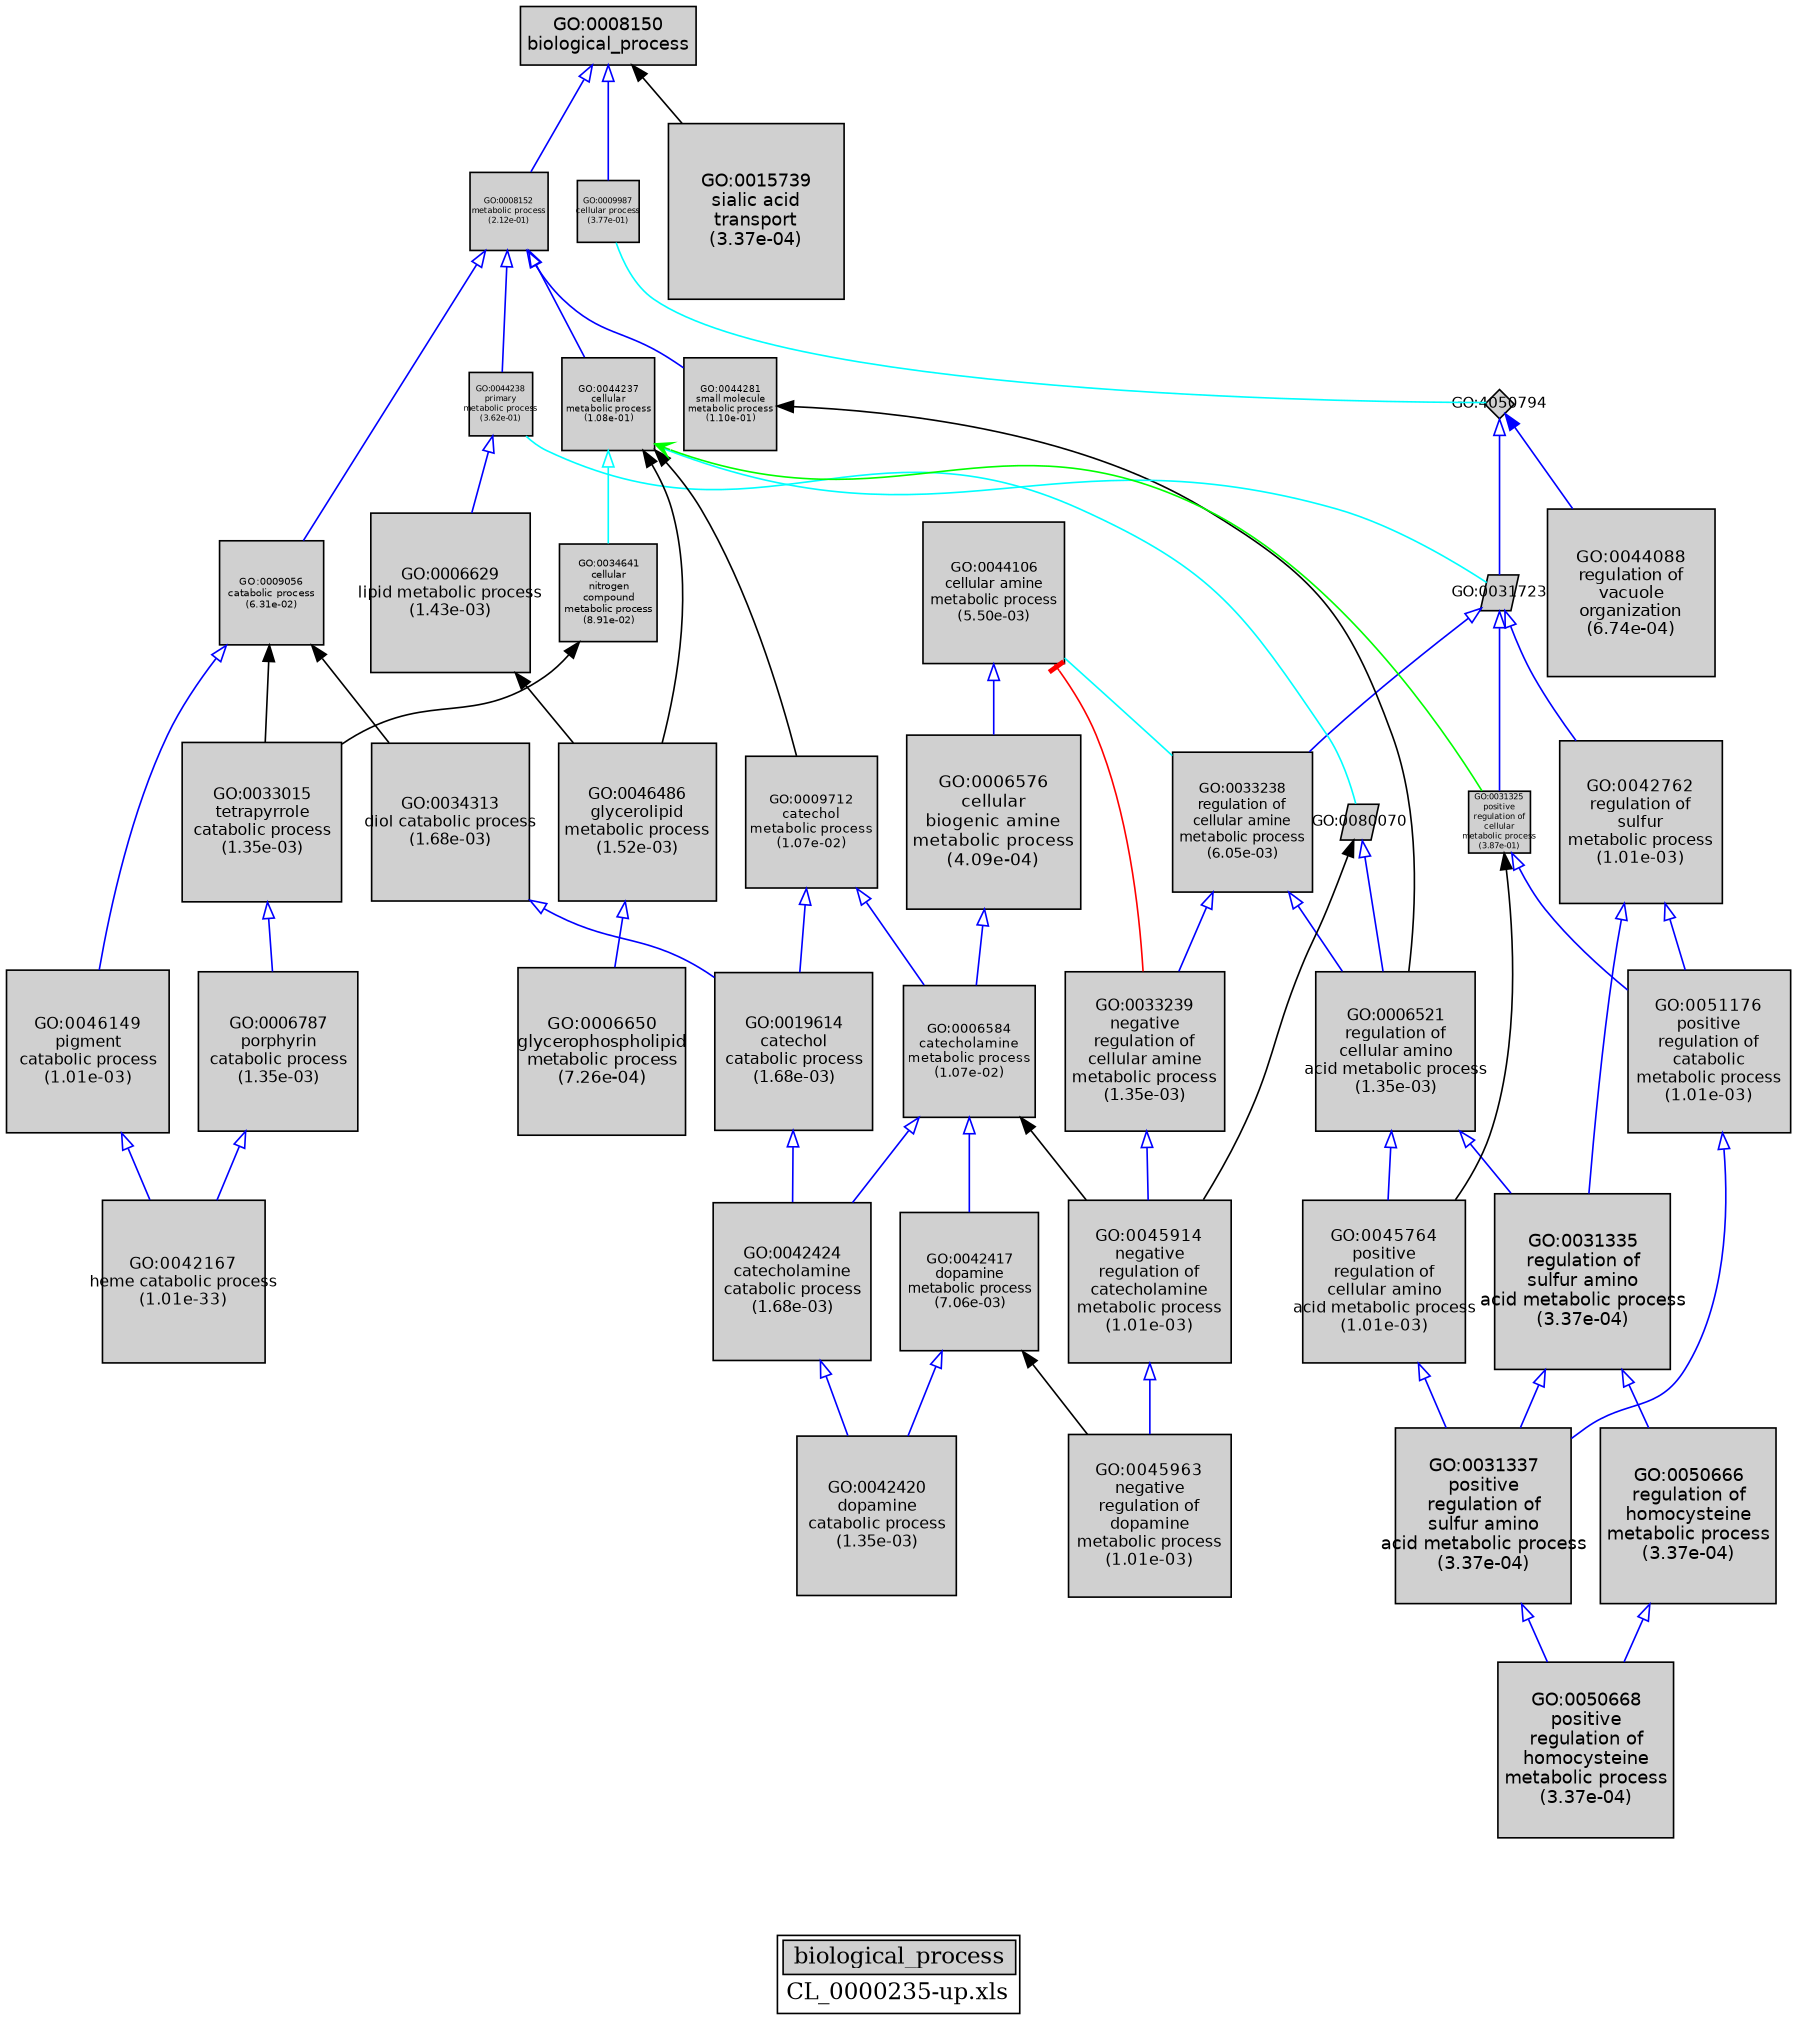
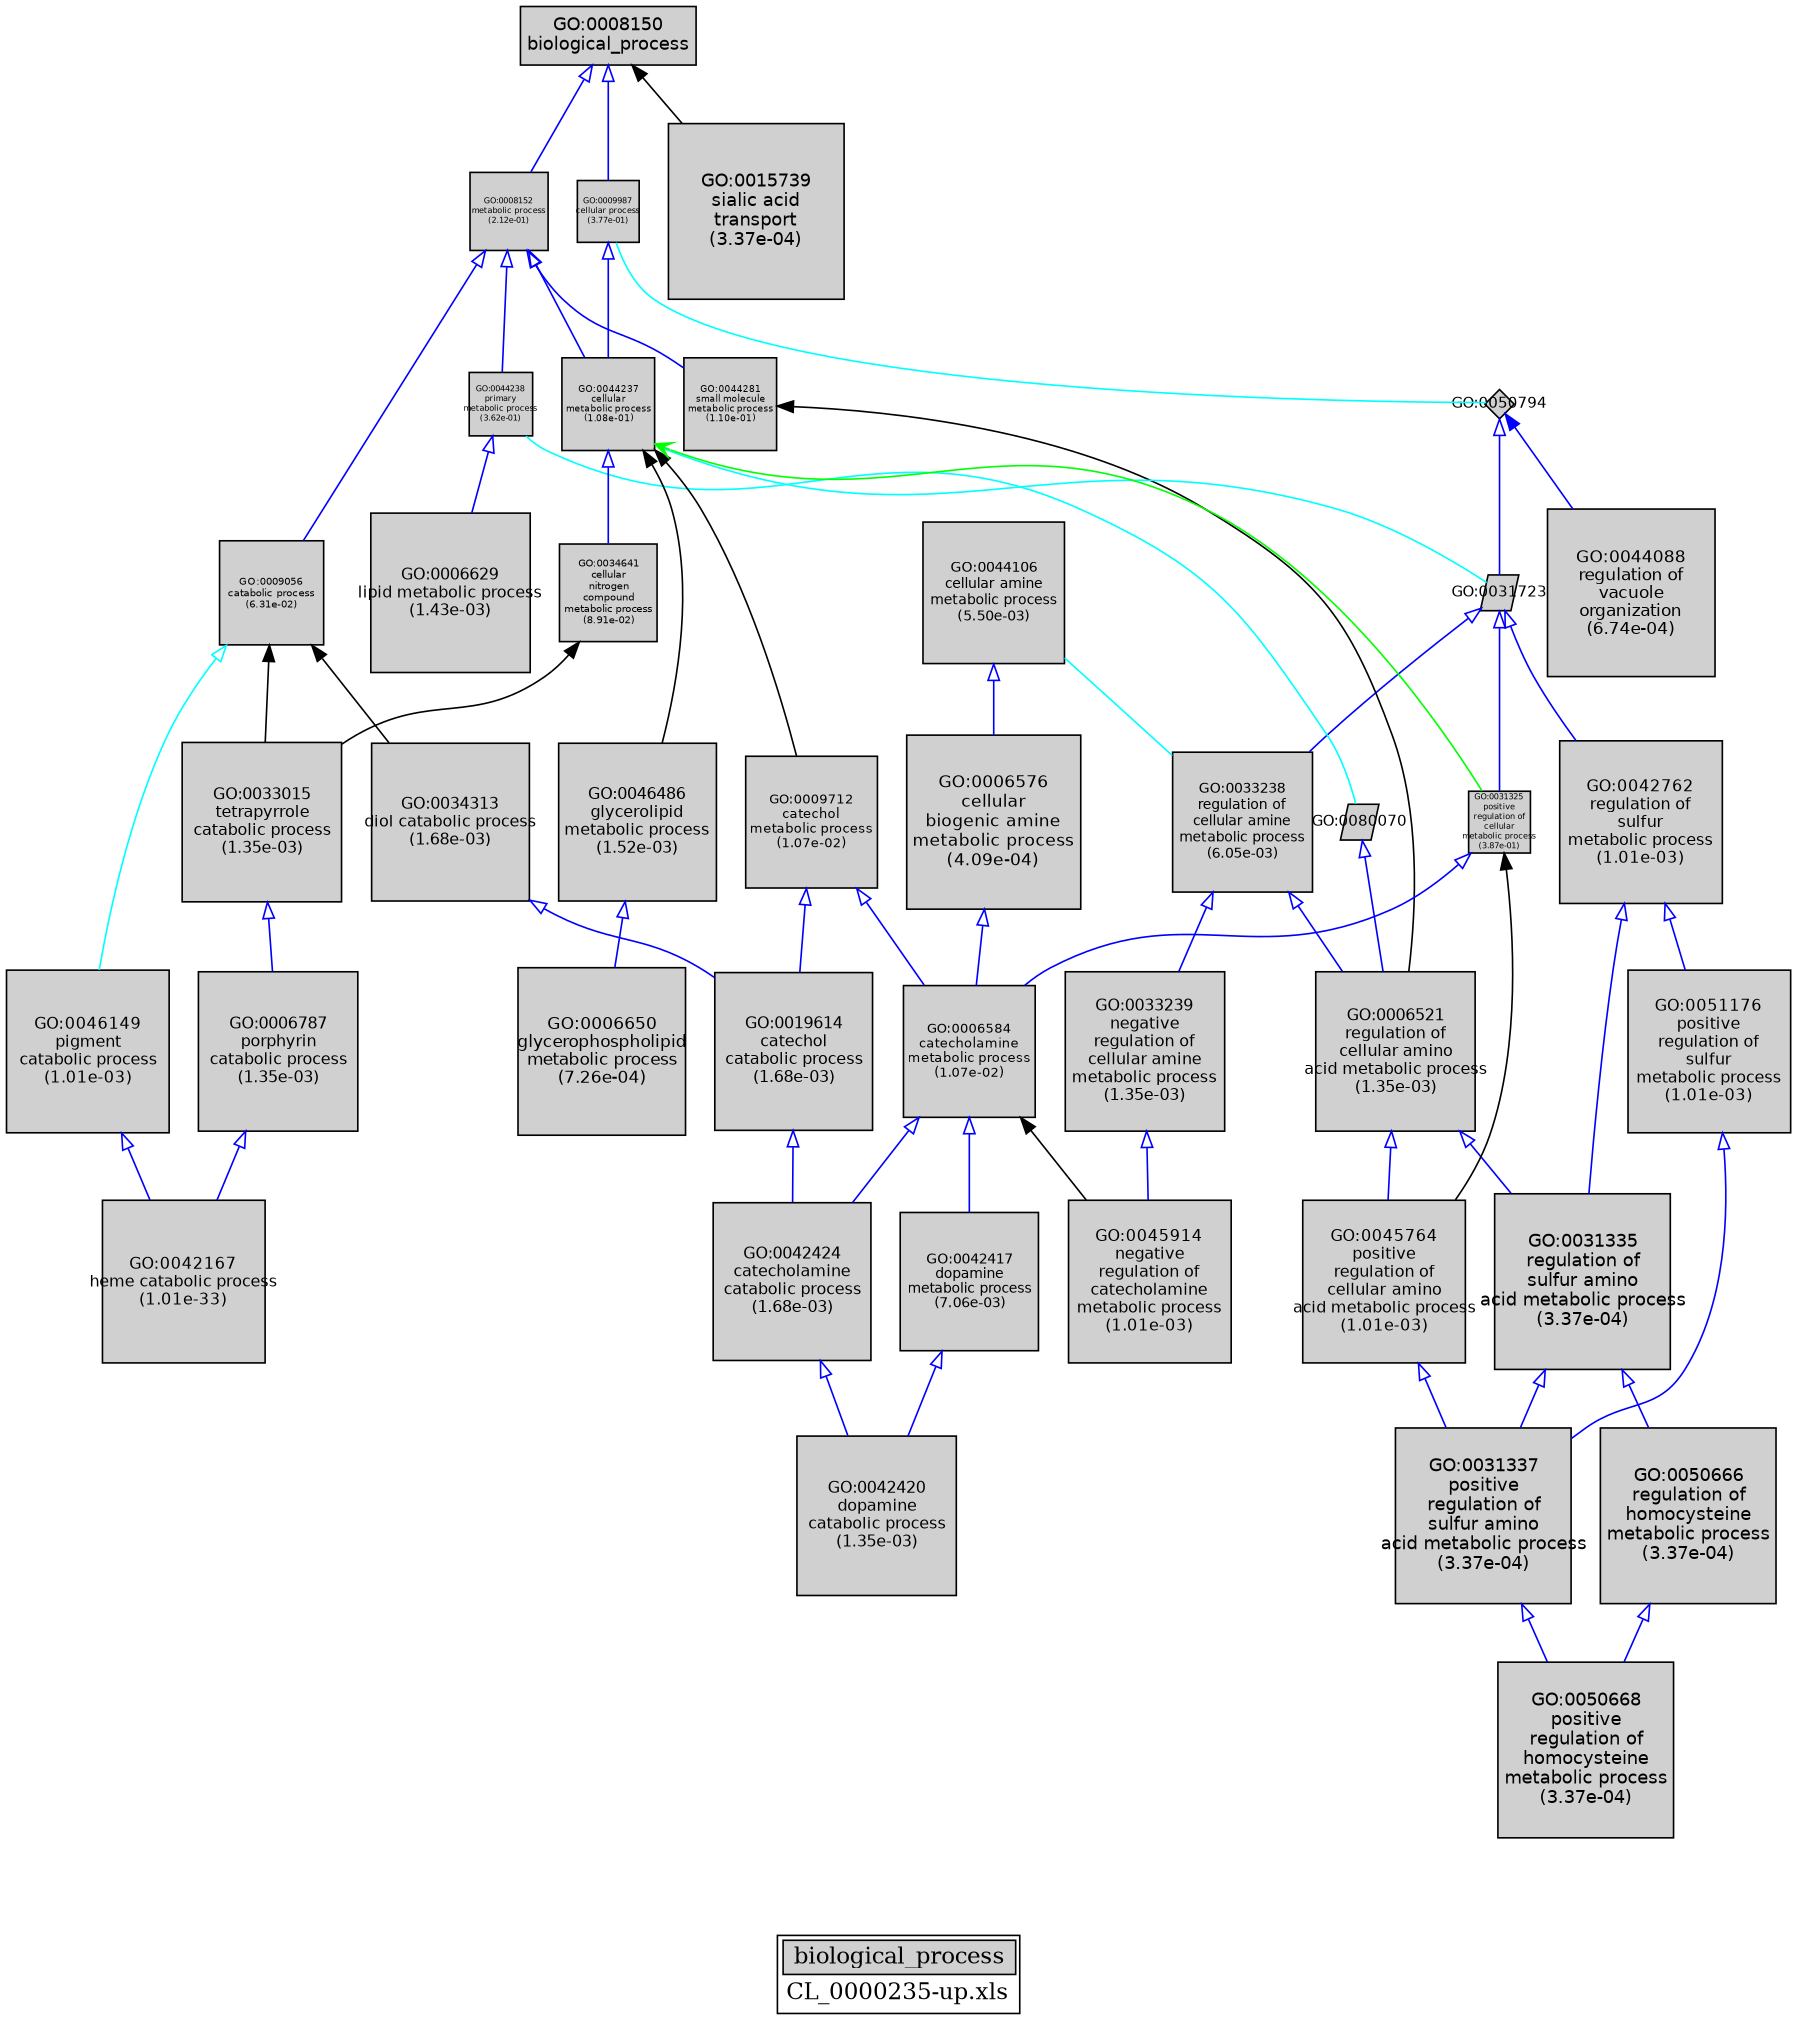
none -> (608, 308)
(1500, 404) -> (1500, 404)
(608, 505) -> (608, 505)
(550, 714) -> none
(139, 807) -> (139, 807)
(1121, 815) -> none
(1567, 934) -> (1245, 936)
(1279, 1030) -> none
(1709, 1060) -> (1709, 1060)
(1150, 1516) -> none
